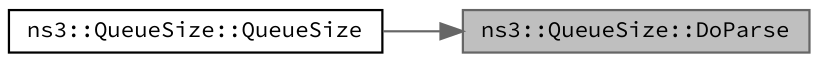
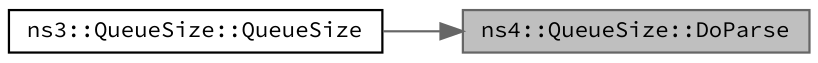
(636, 31) -> (636, 31)
